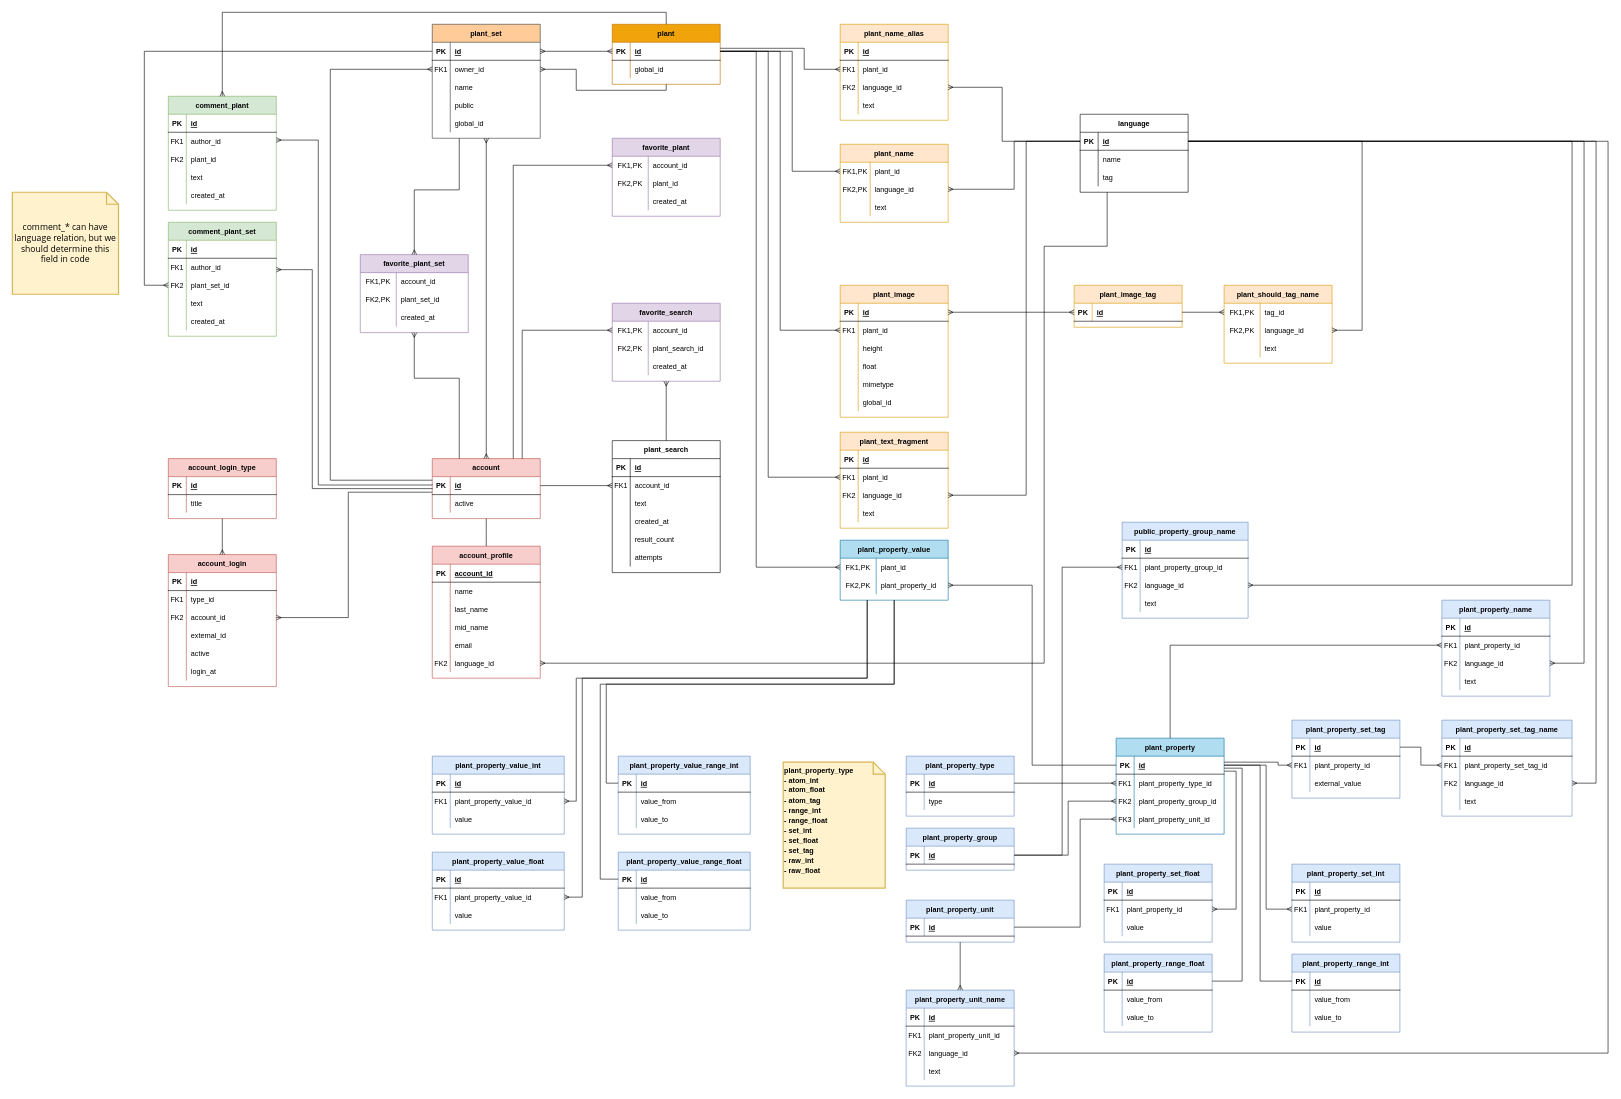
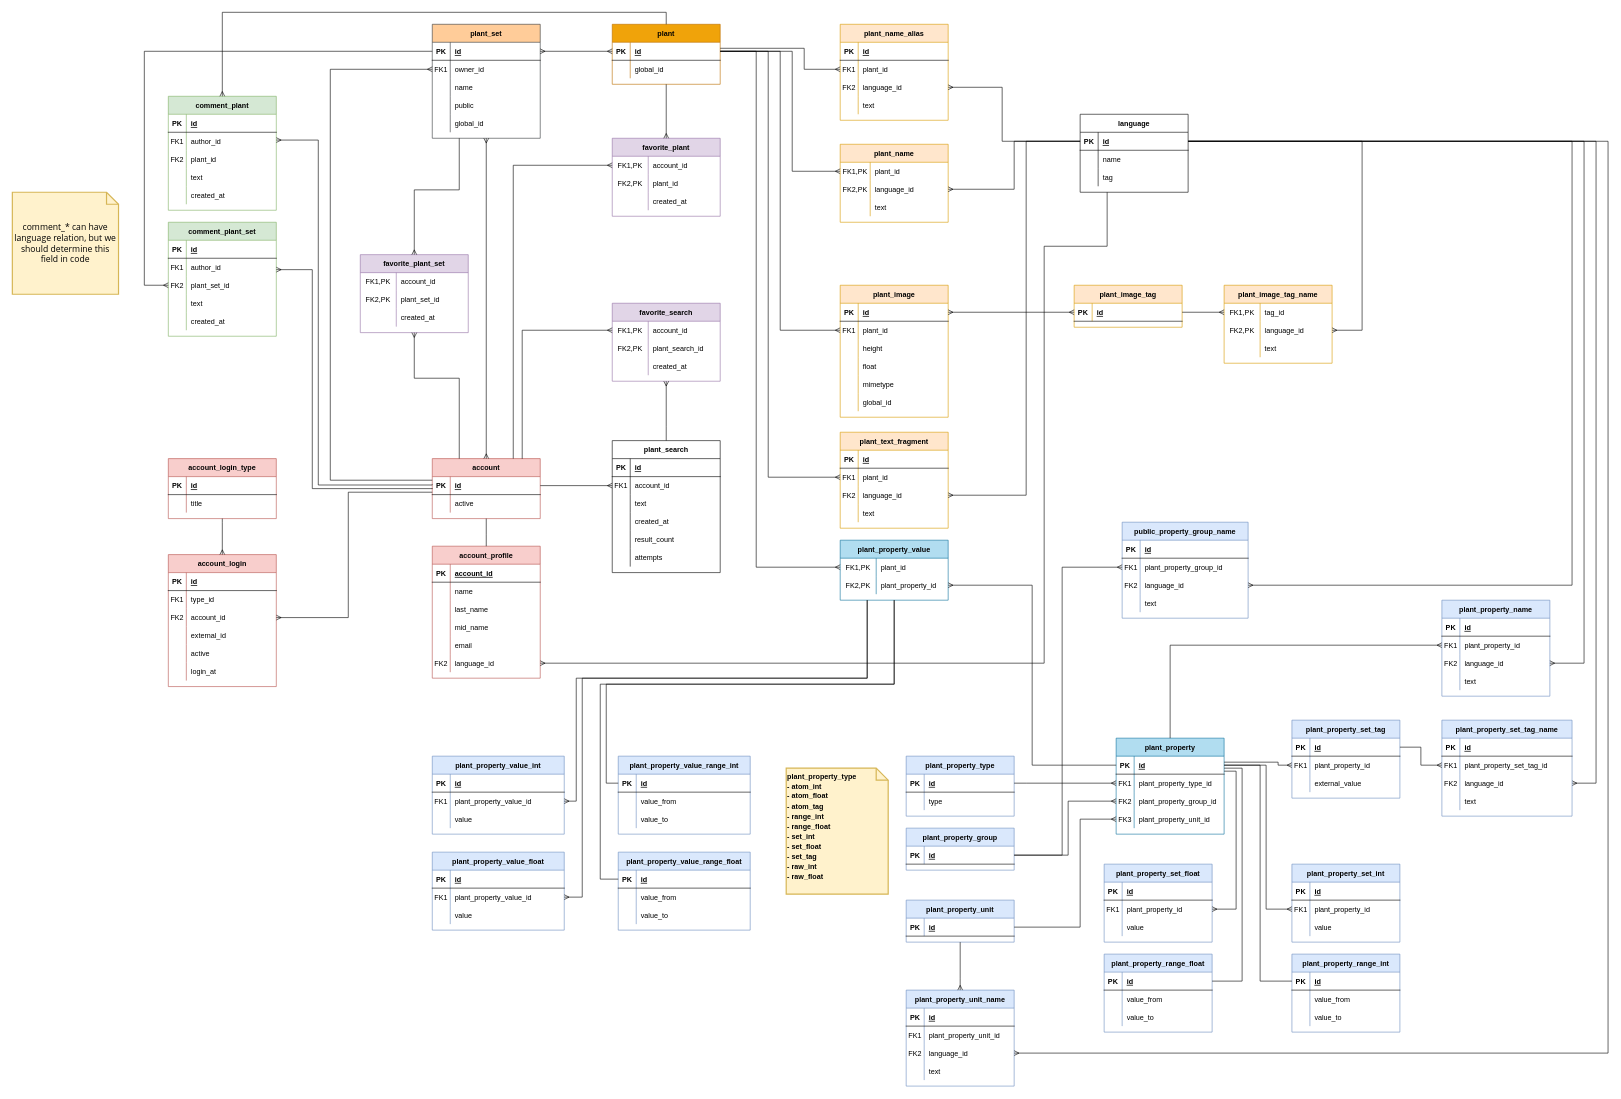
(595, 90) -> (666, 113)
(1278, 295) -> (1278, 295)
(834, 825) -> (837, 831)
